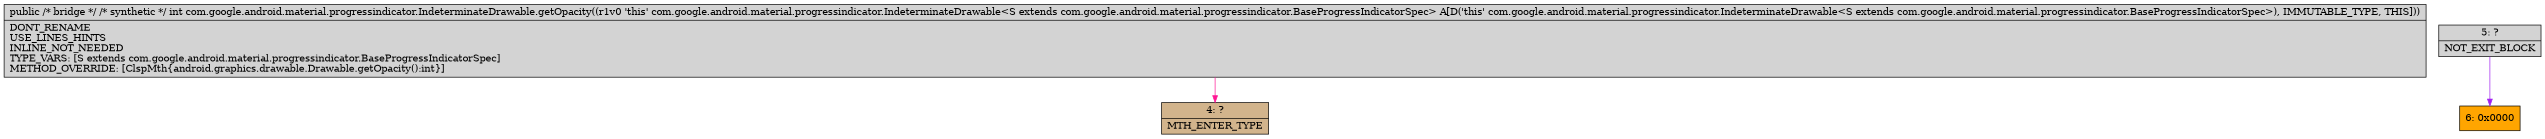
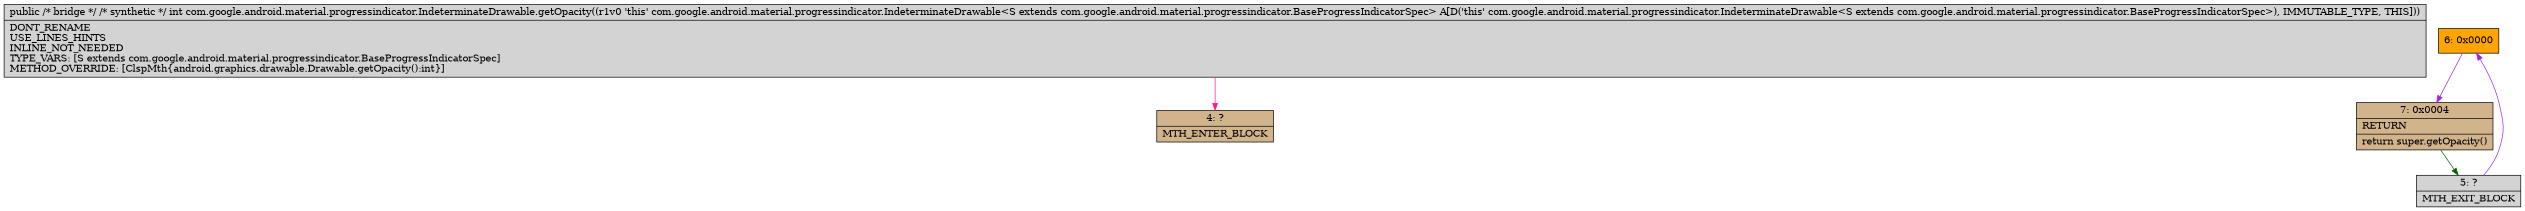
(2490, 48) -> (2469, 199)
(1215, 126) -> (1215, 134)
none -> (2425, 126)
